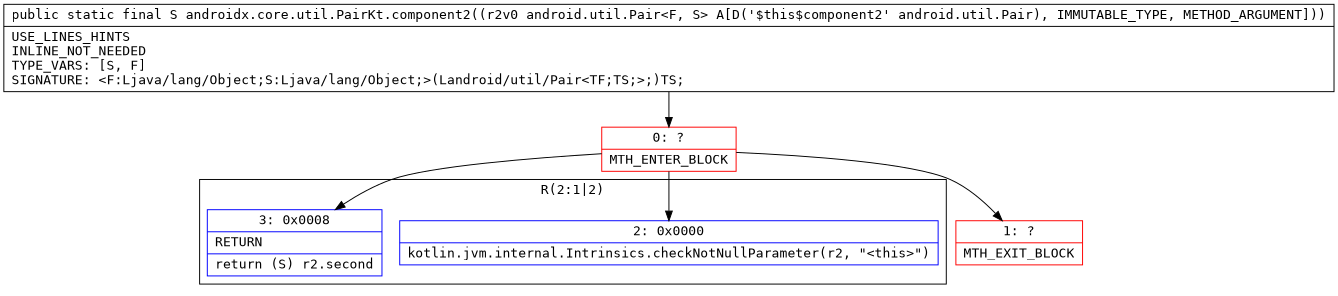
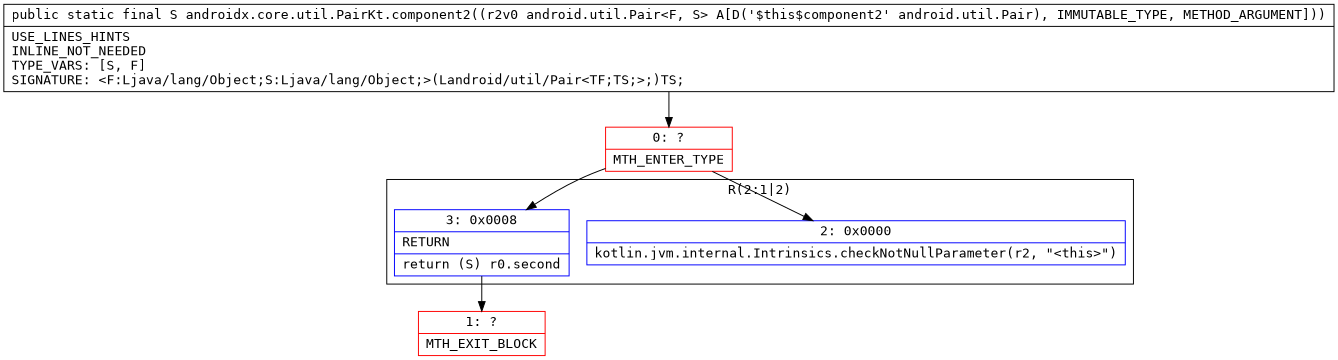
(669, 160) -> (669, 160)
(872, 163) -> (482, 290)
(295, 264) -> (482, 264)
